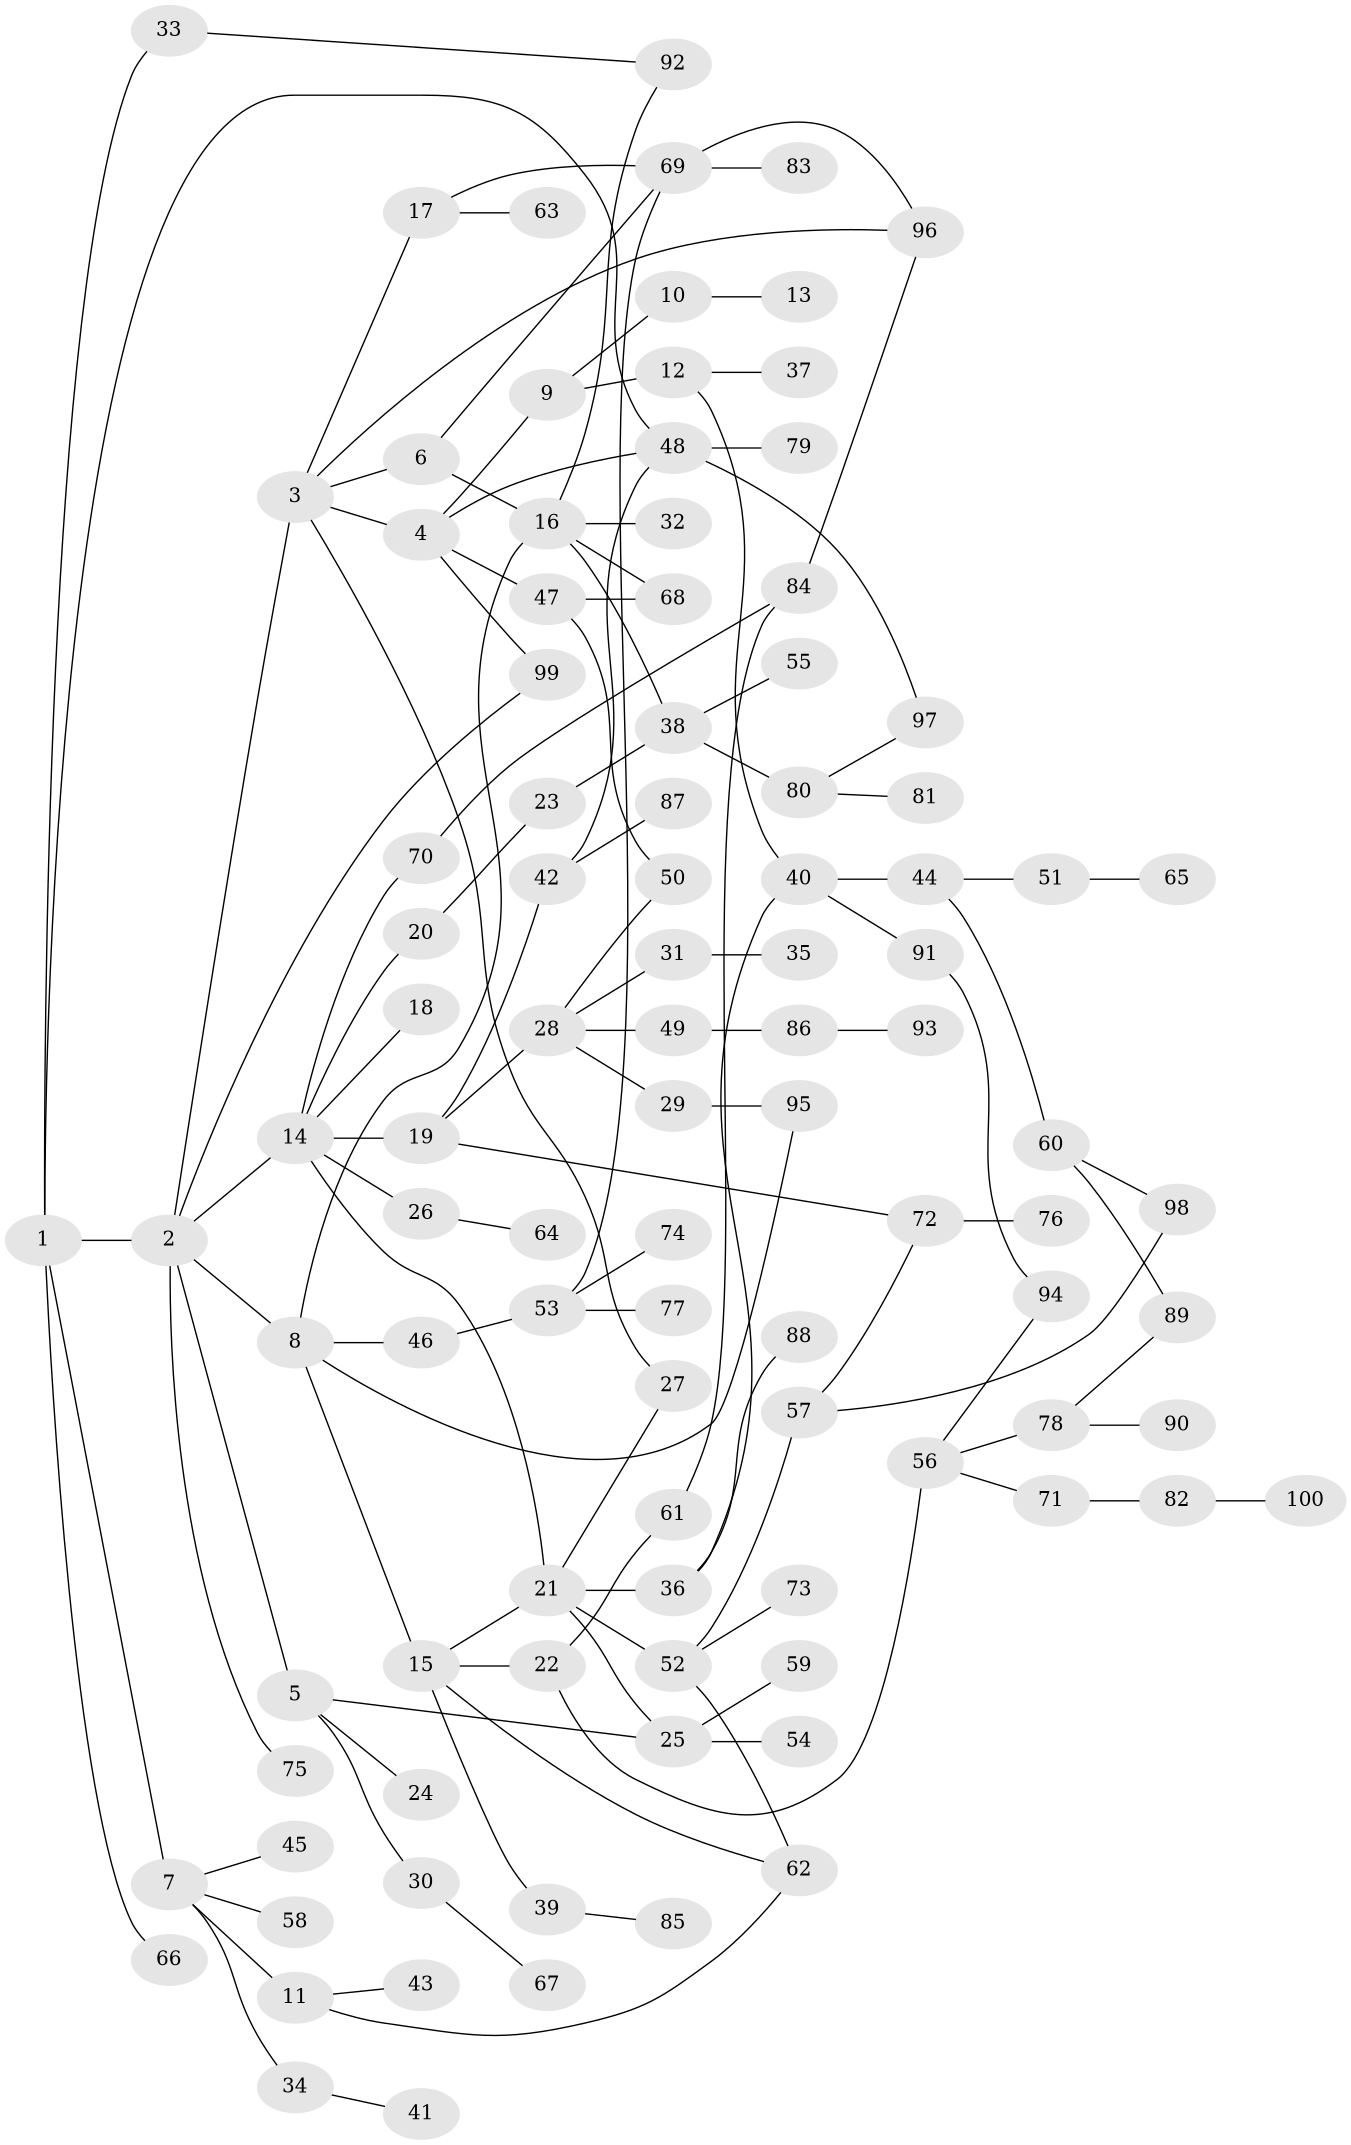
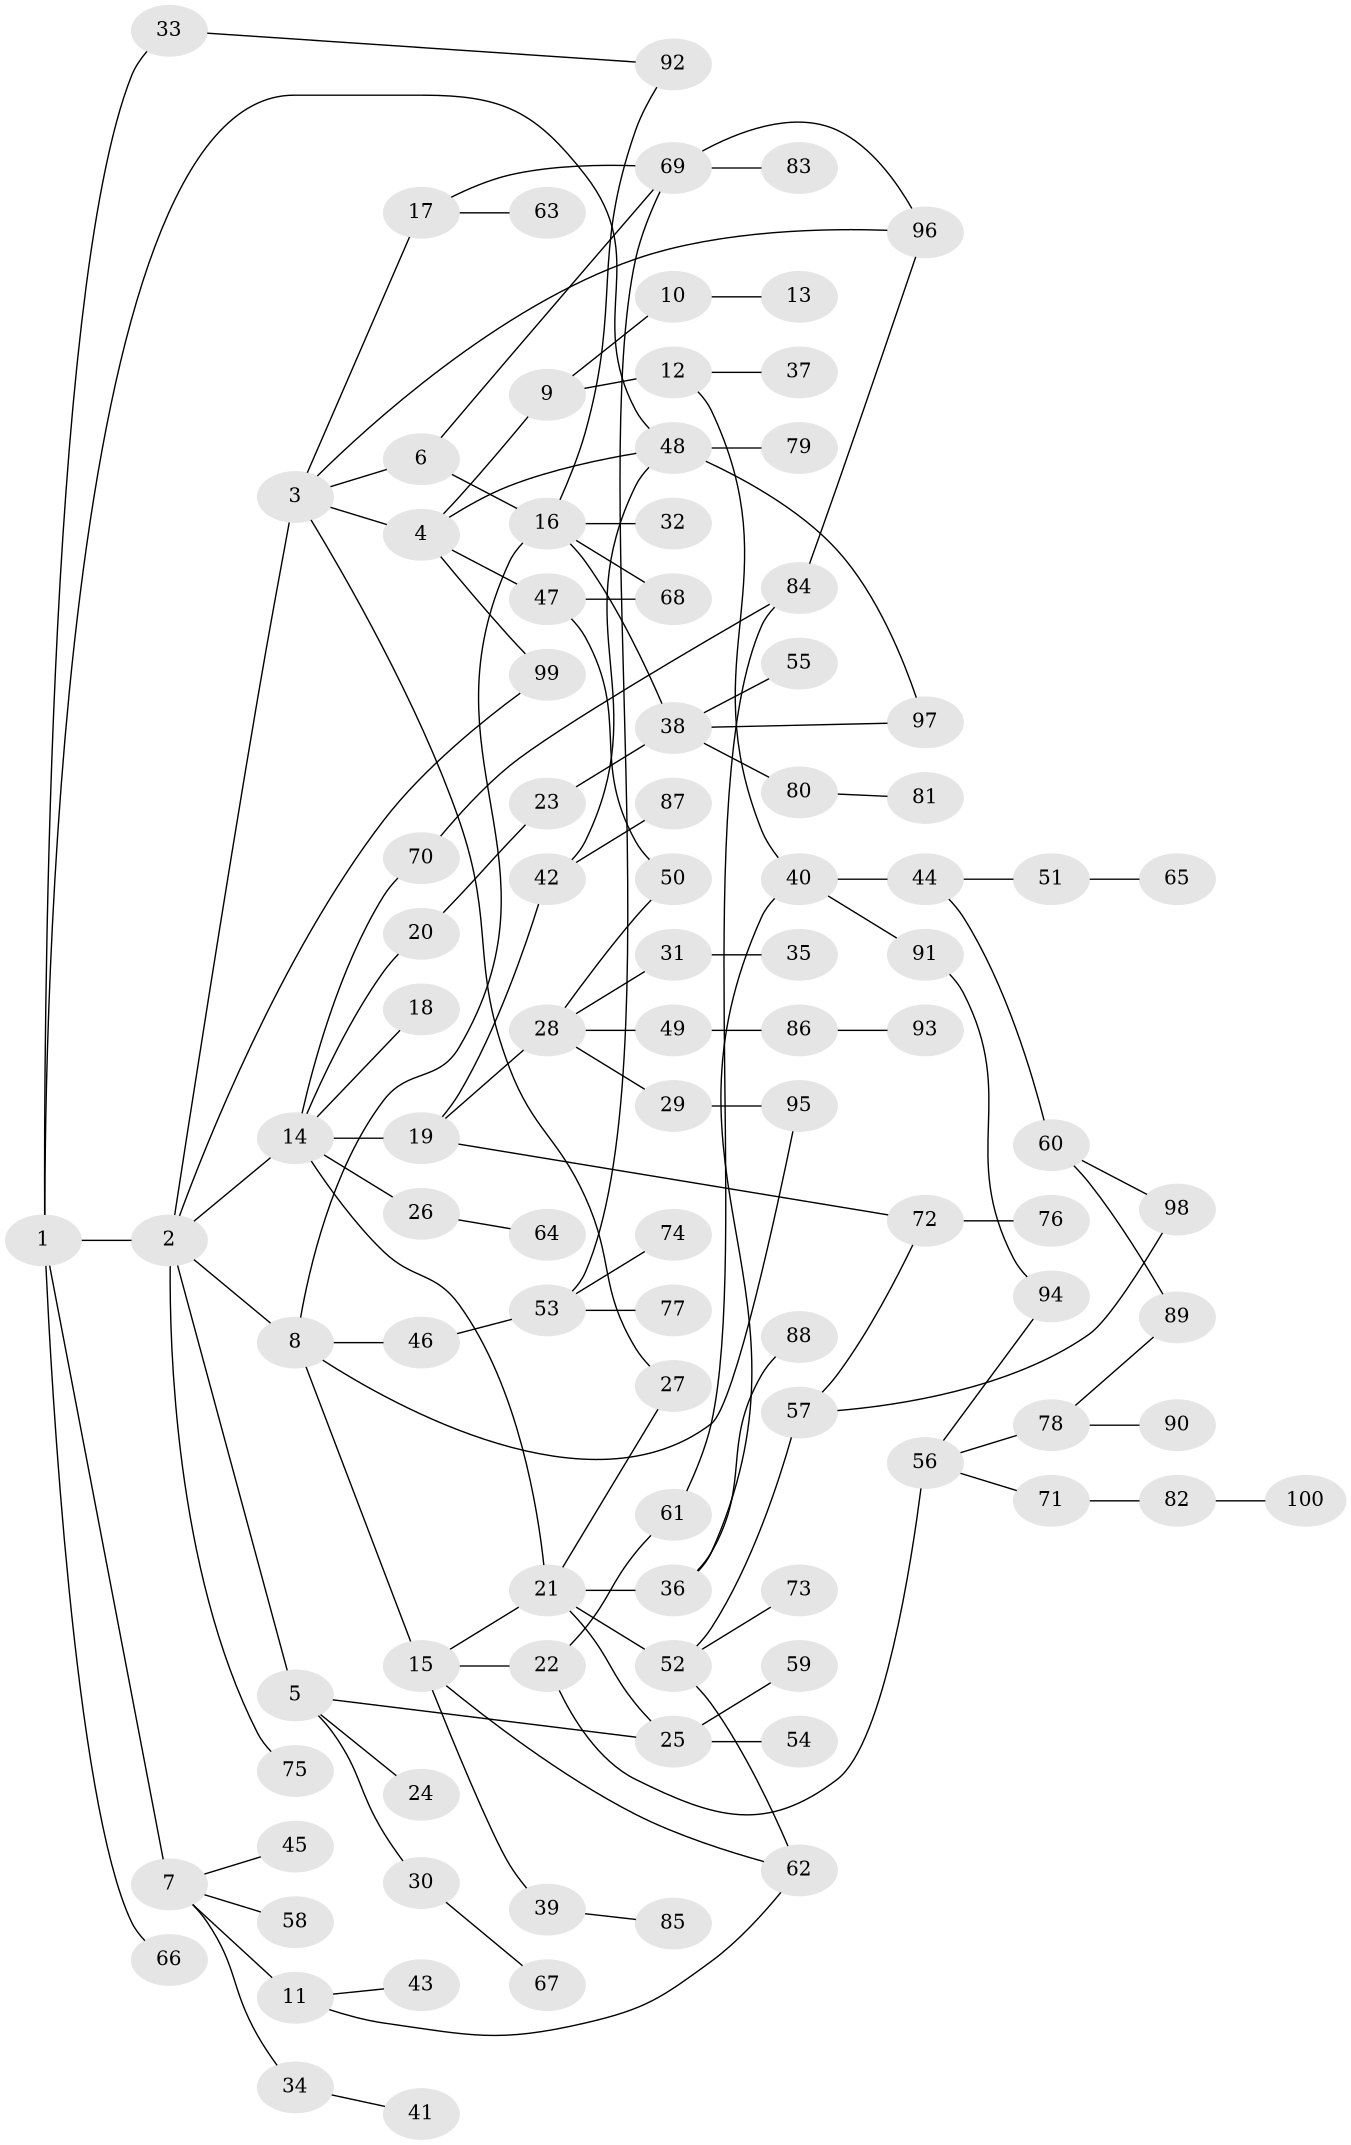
(862, 757) -> (800, 725)
